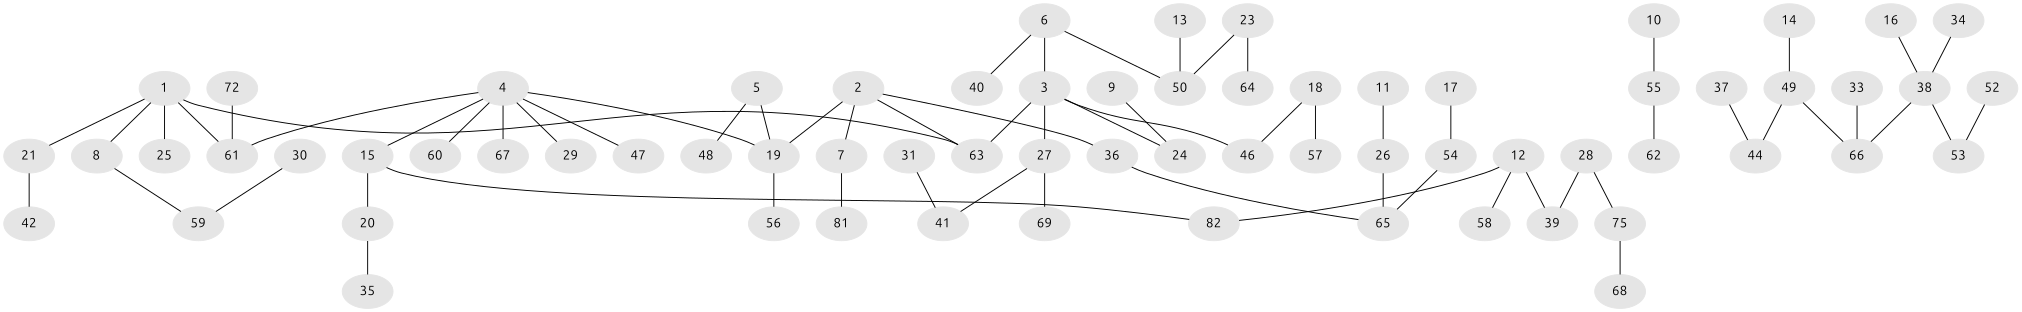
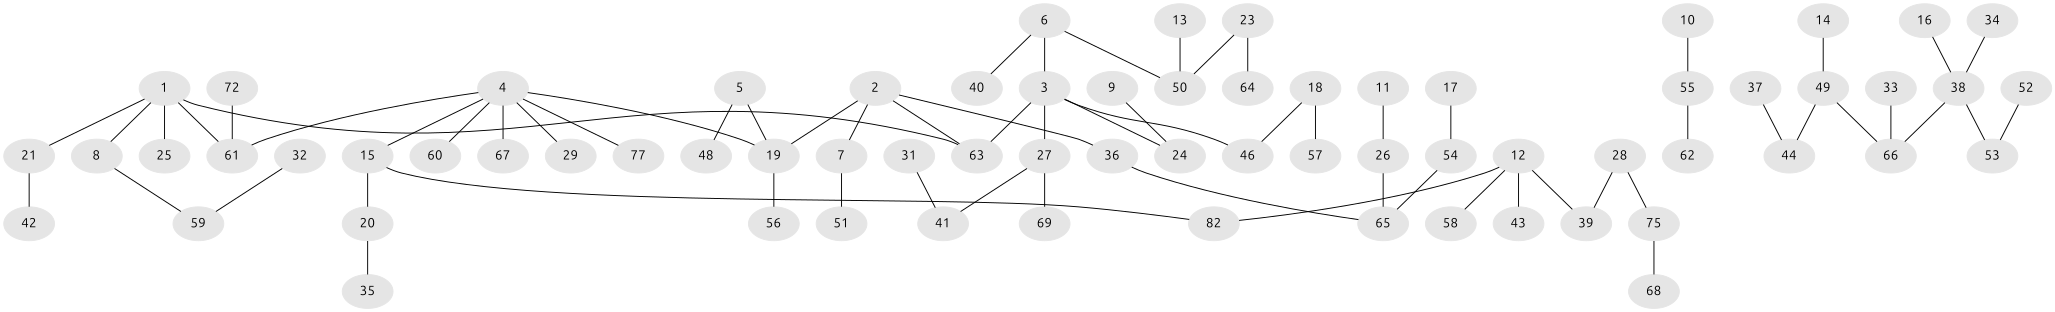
(300, 156) -> (300, 156)
(638, 156) -> (638, 156)
(842, 224) -> (842, 224)
none -> (1519, 224)
